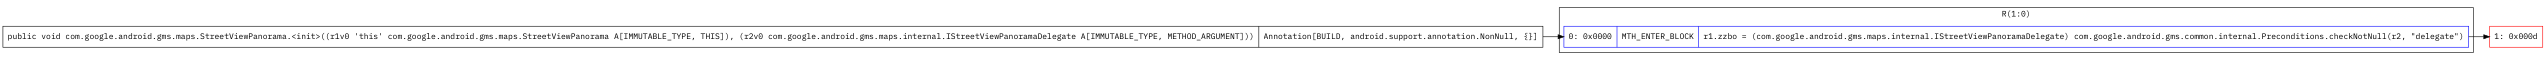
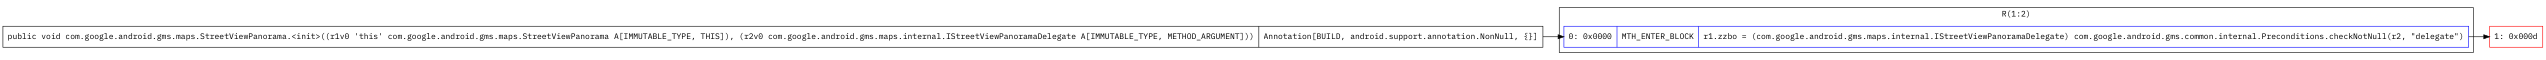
(2016, 14) -> (2016, 14)
